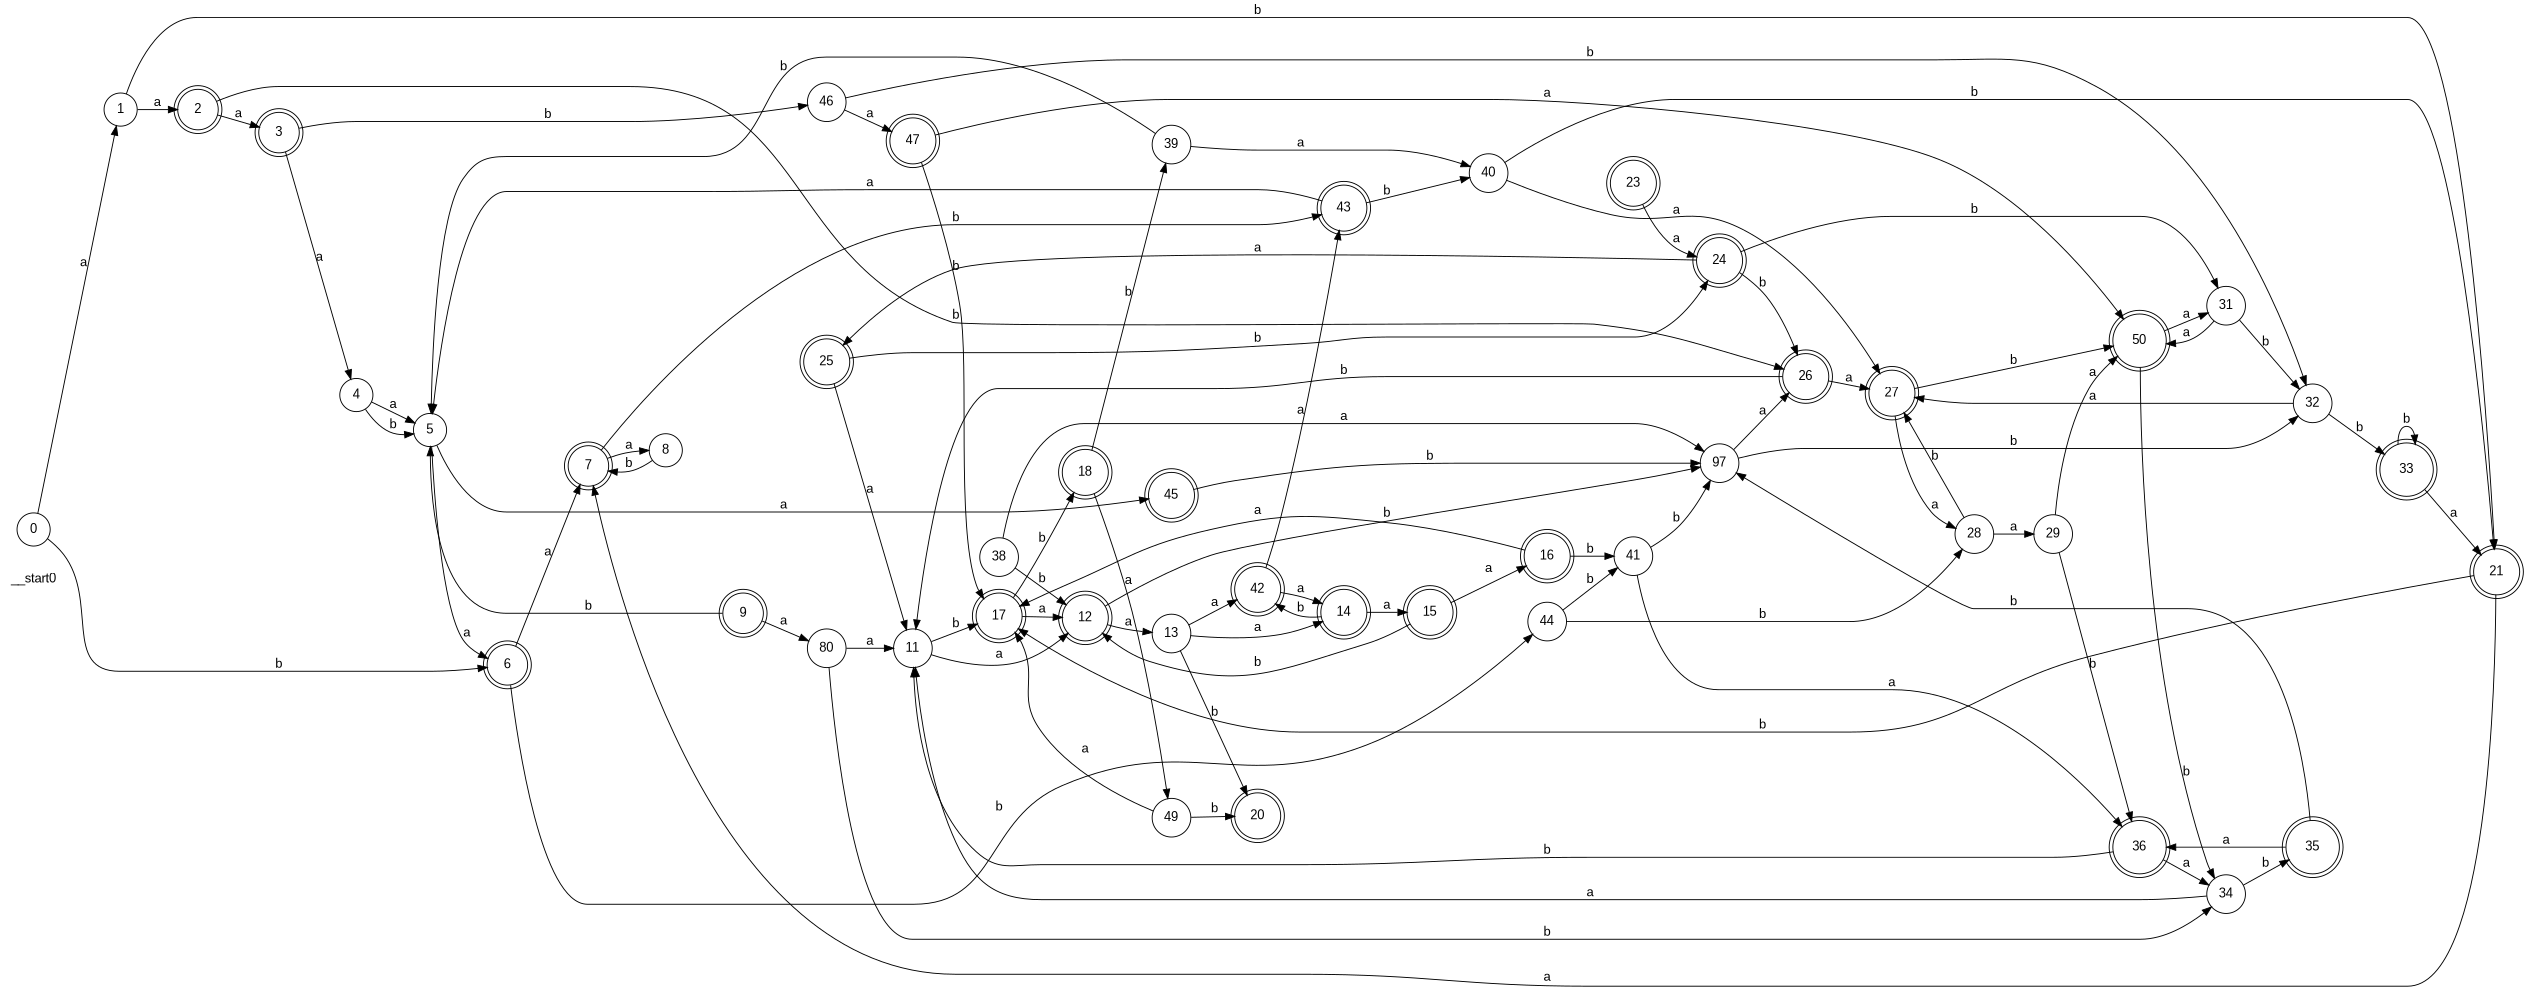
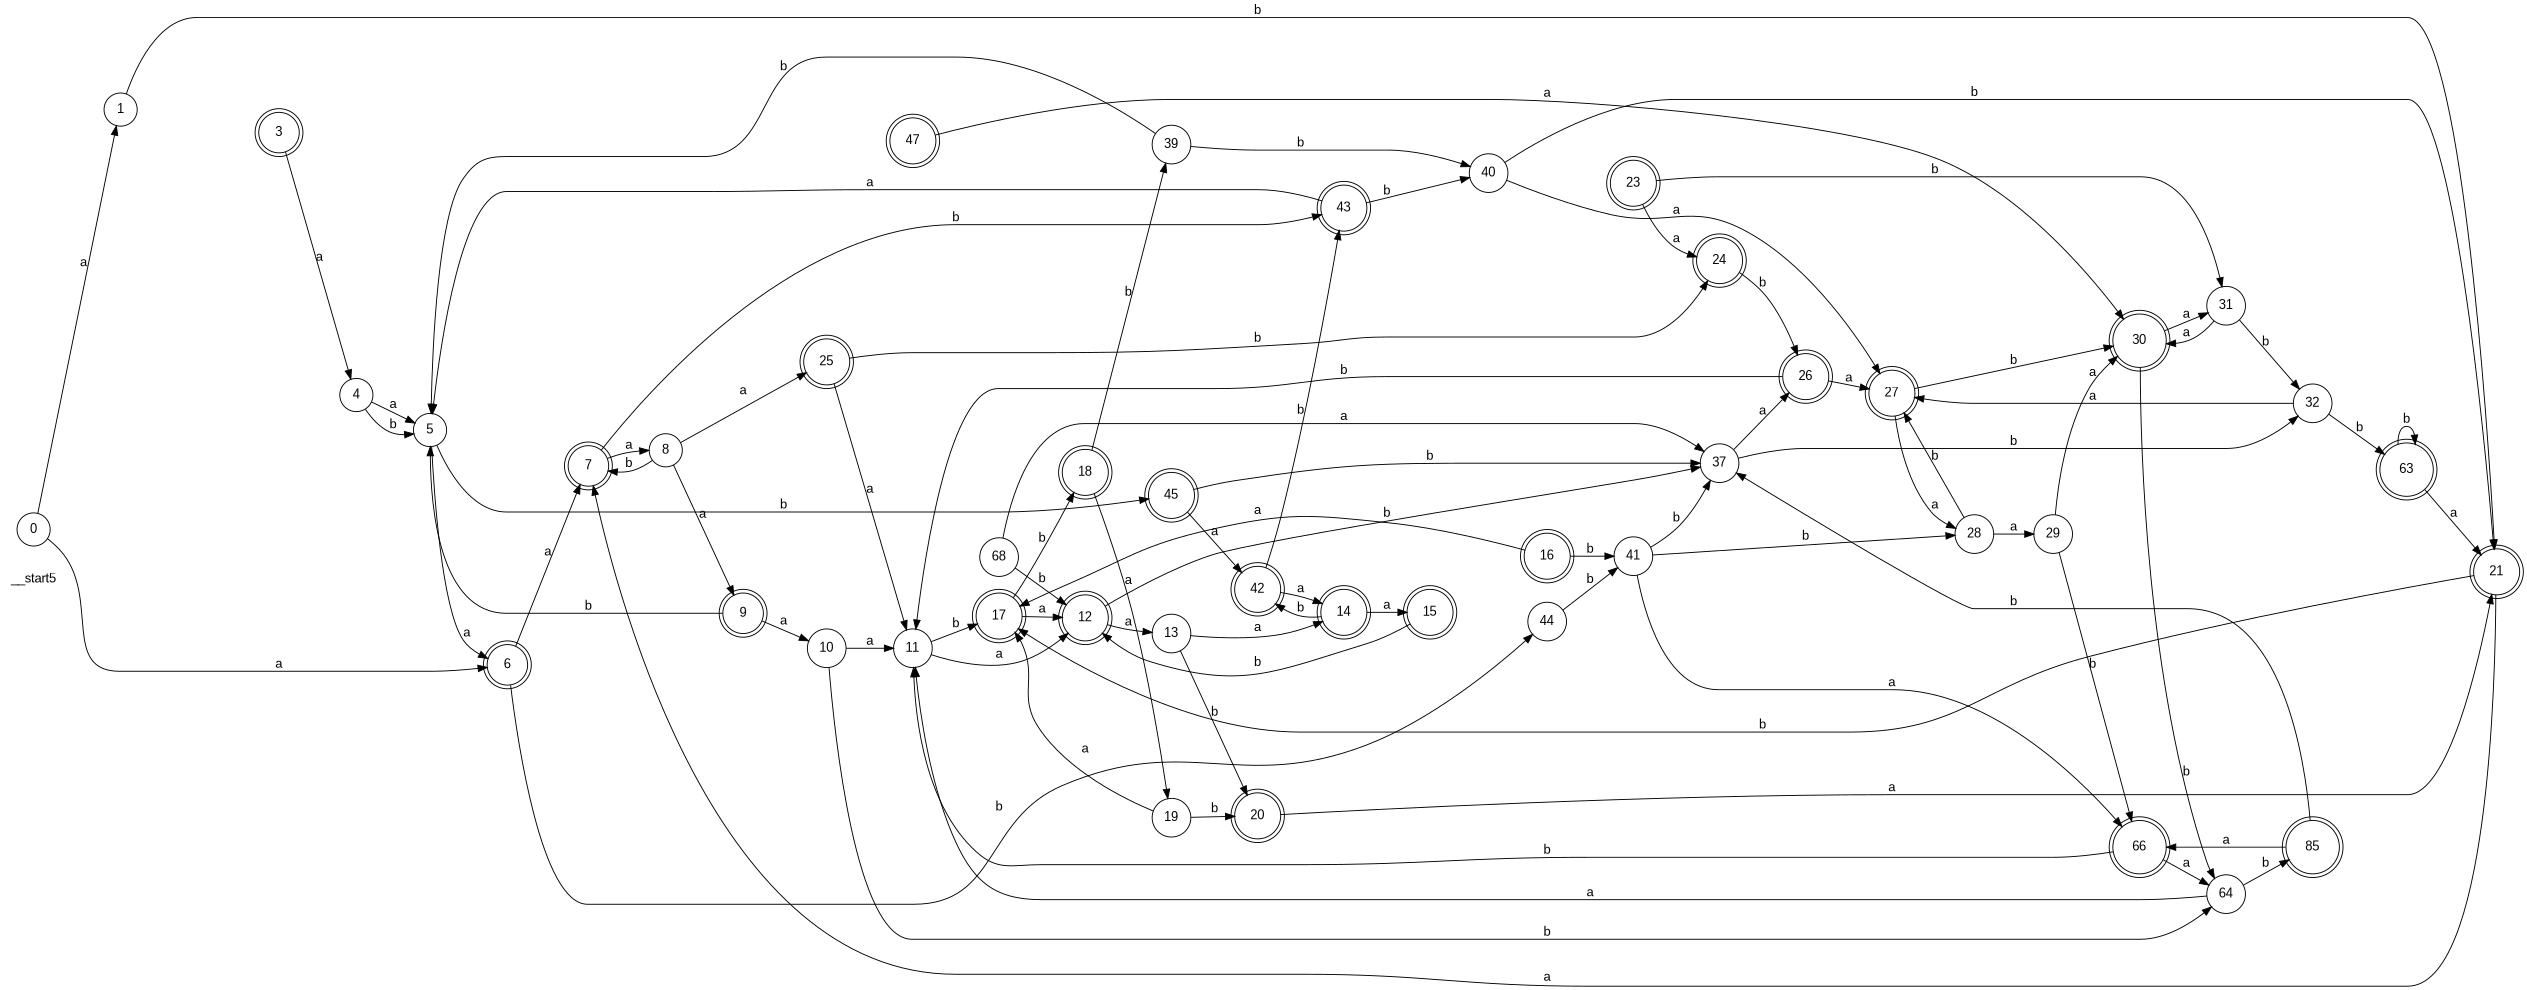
(827, 102) -> none
(198, 110) -> none
(1301, 143) -> (1301, 143)
(1989, 216) -> (1952, 177)
(1262, 255) -> (739, 410)
(2140, 341) -> (2140, 341)
(964, 375) -> none
(1301, 410) -> (1301, 410)
(1720, 463) -> (1720, 463)
(2407, 470) -> (2407, 470)
(784, 505) -> (784, 505)
none -> (702, 526)
(999, 557) -> (999, 557)
(34, 579) -> (34, 579)
(1484, 586) -> none
(1209, 615) -> (1211, 539)
(1773, 622) -> (1799, 545)
(827, 648) -> (827, 648)
(279, 664) -> (279, 664)
none -> (1952, 795)
(1171, 818) -> (1171, 818)
(2140, 847) -> (2140, 847)
(2313, 847) -> (2313, 847)
(2226, 894) -> (2226, 894)
